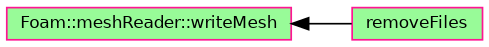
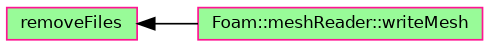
(330, 24) -> (176, 24)
